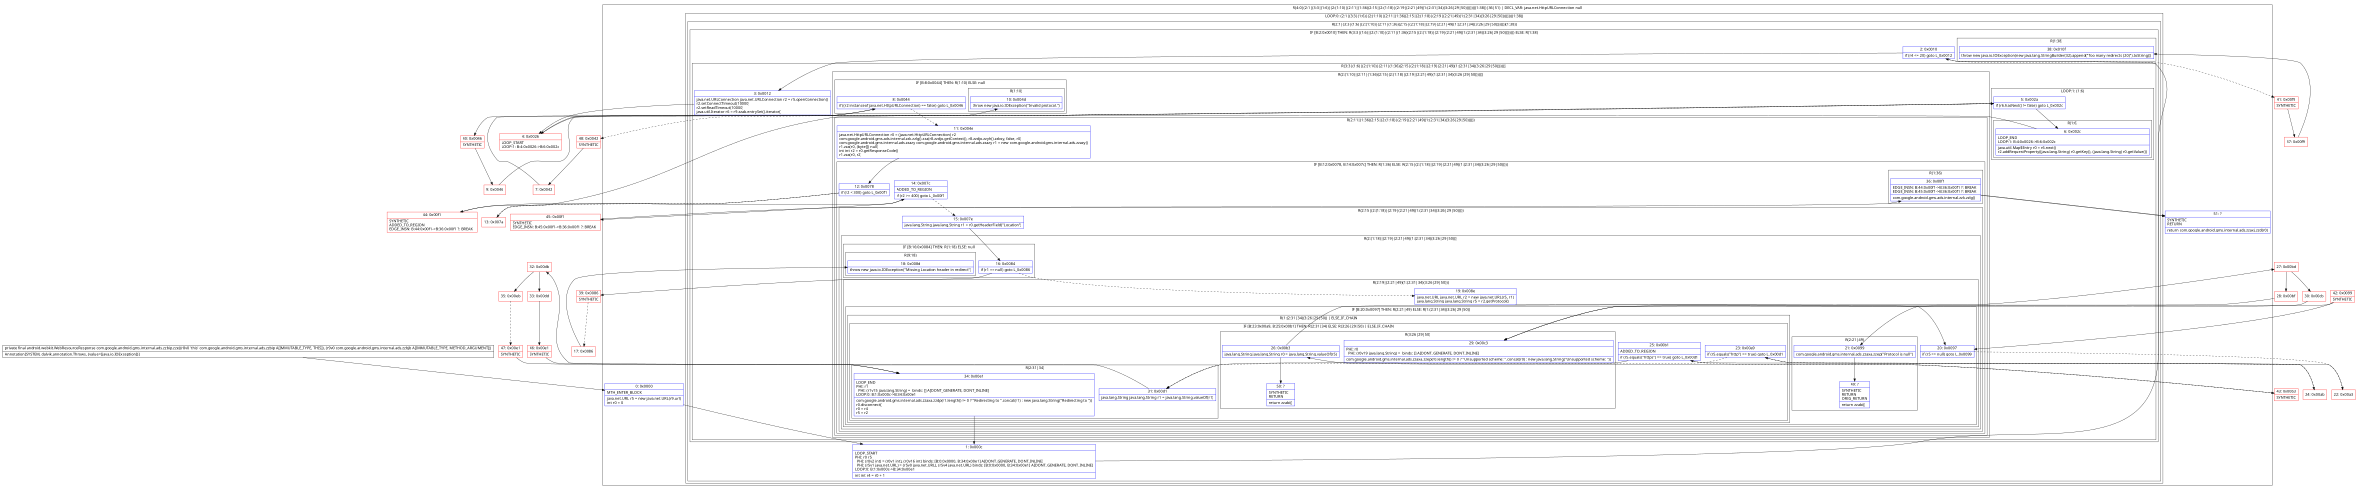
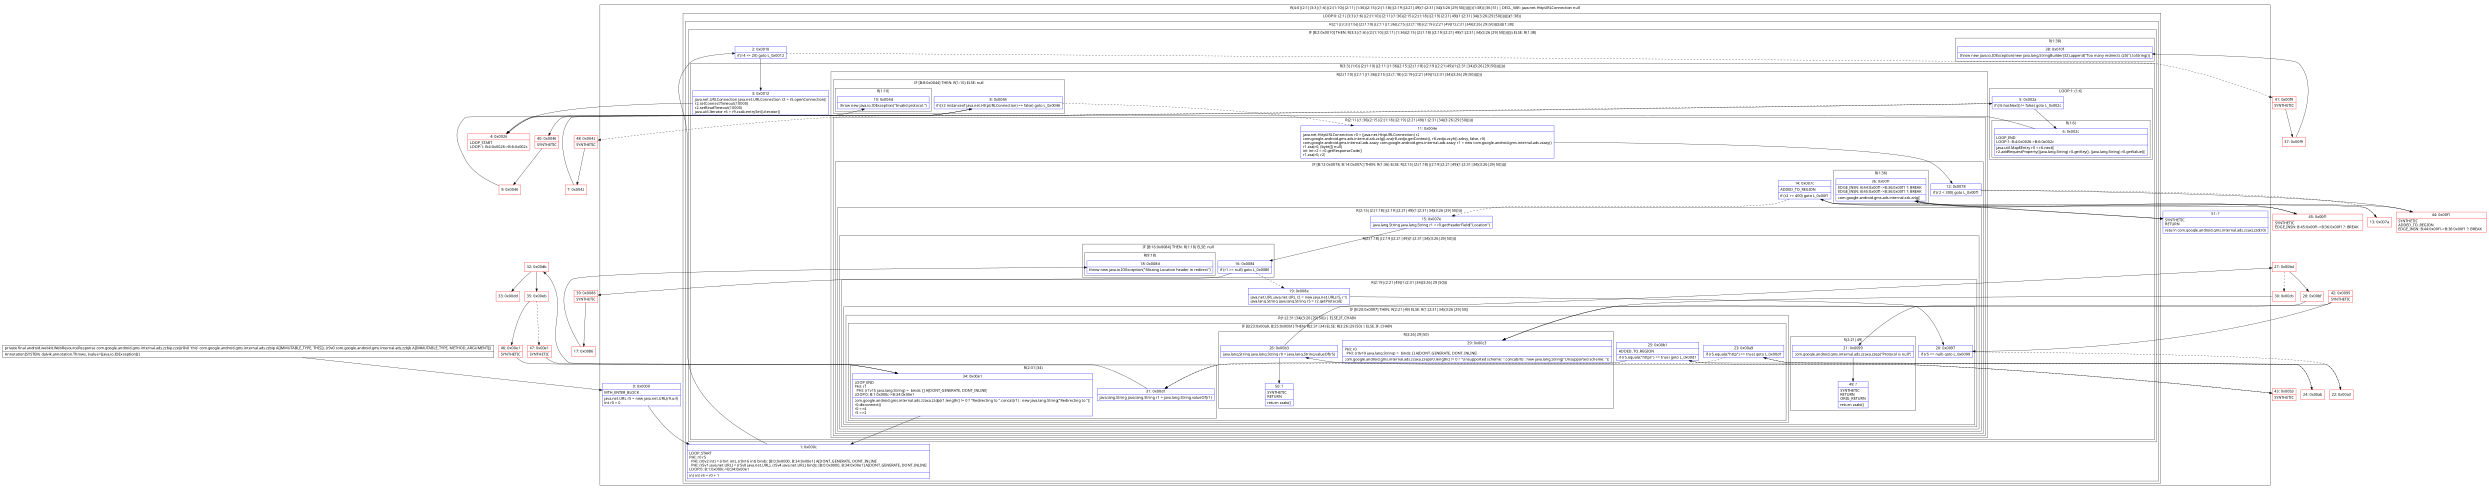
(1219, 113) -> (2166, 205)
(2300, 280) -> (2284, 280)
(539, 322) -> (518, 320)
(586, 323) -> (585, 323)
